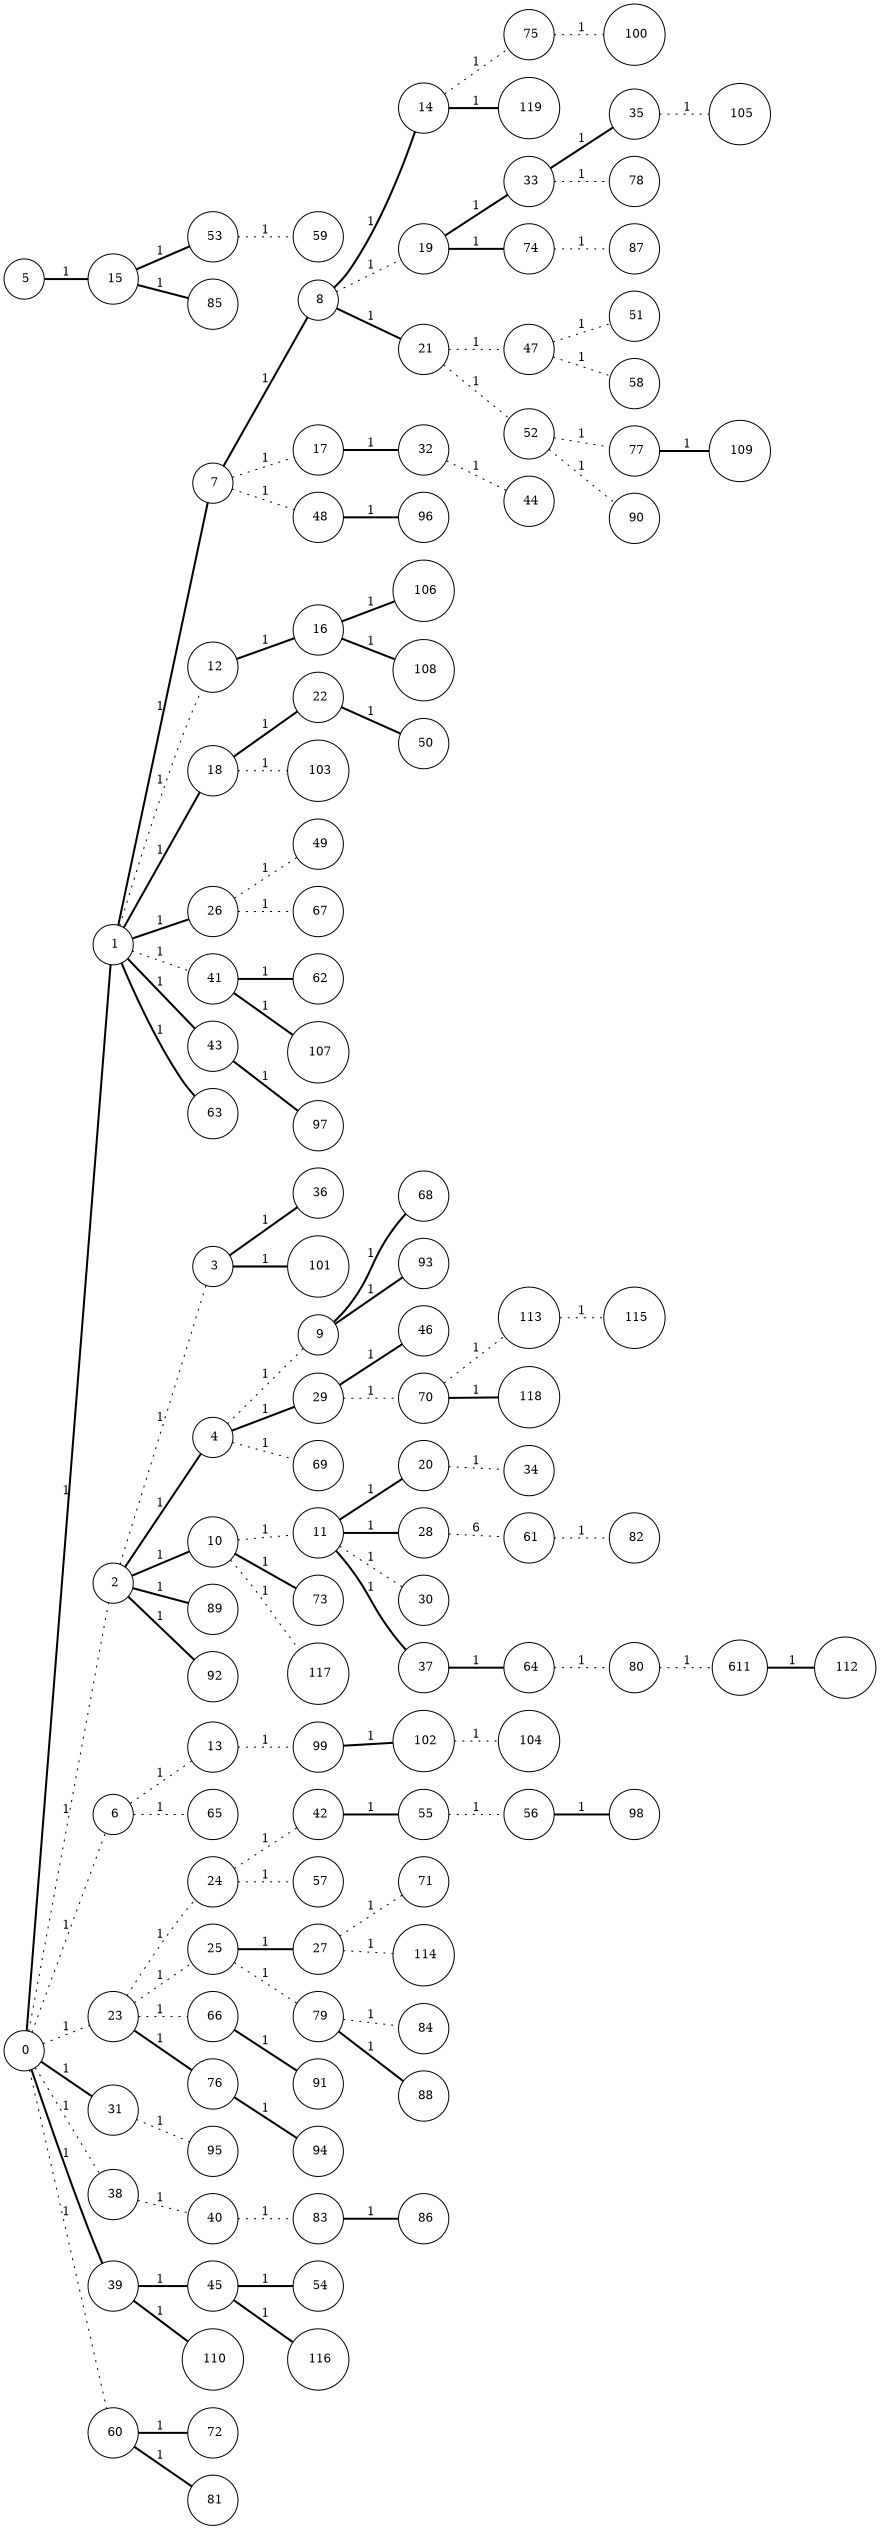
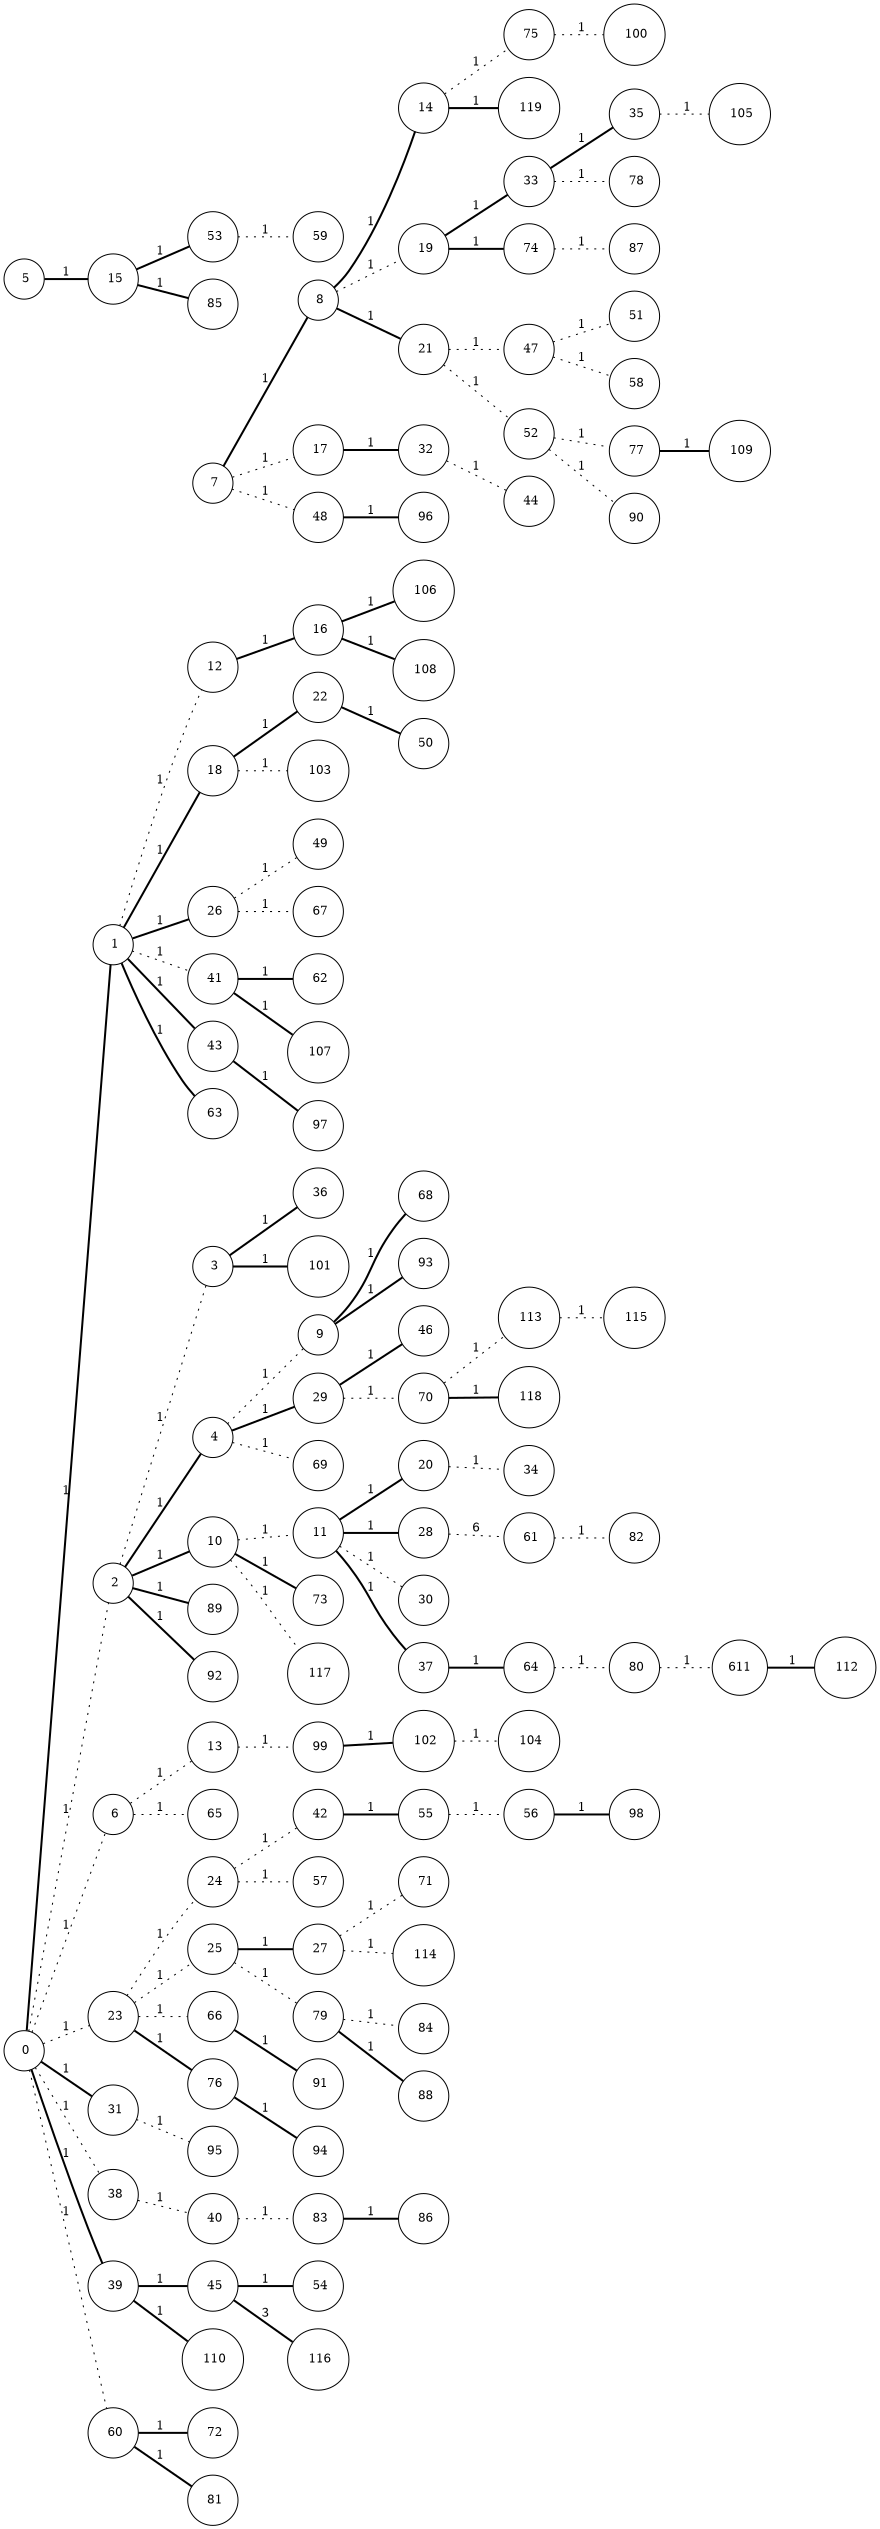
(163, 714) -> none
(266, 2314) -> (266, 2314)
